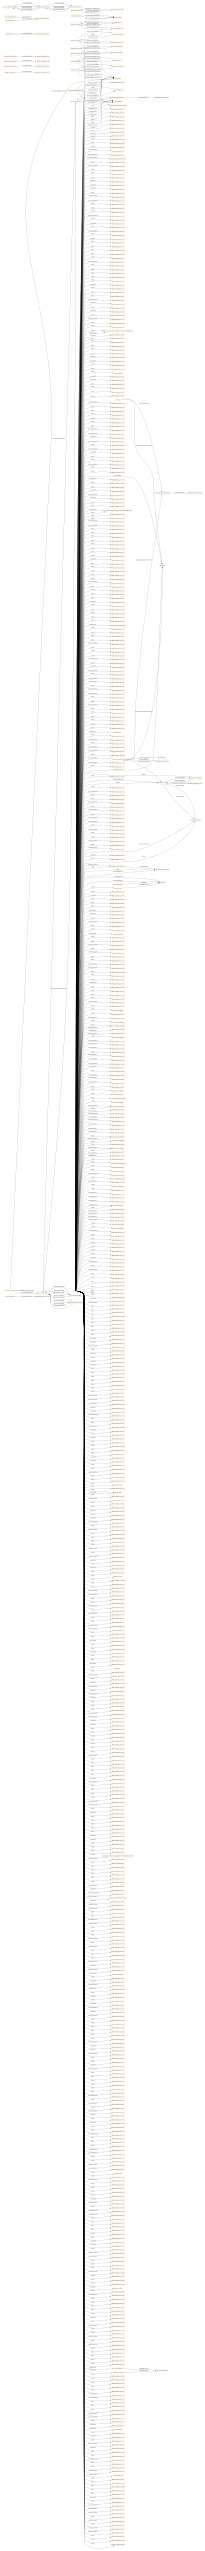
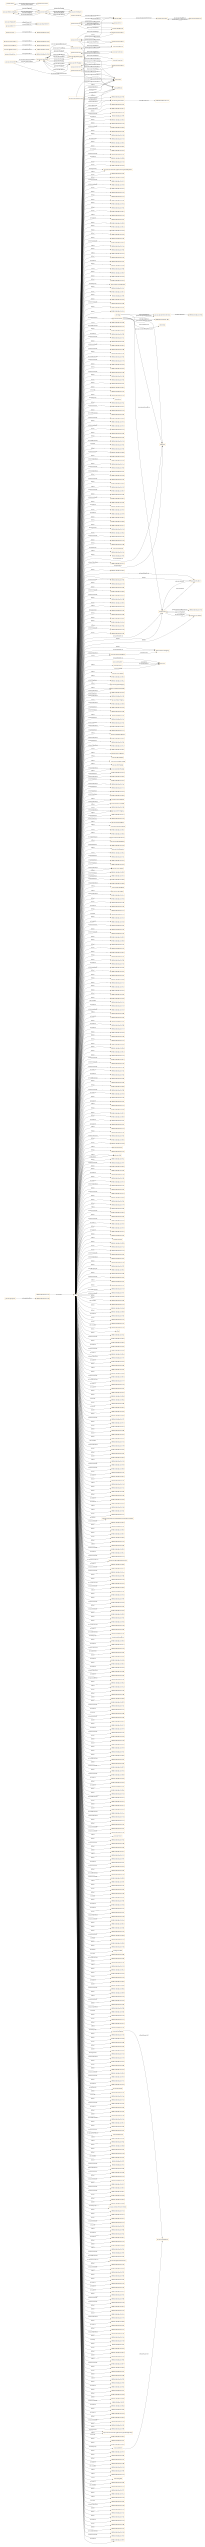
(97, 14) -> (139, 18)
(93, 37) -> (93, 37)
(93, 74) -> (90, 80)
(78, 1091) -> (62, 1295)
